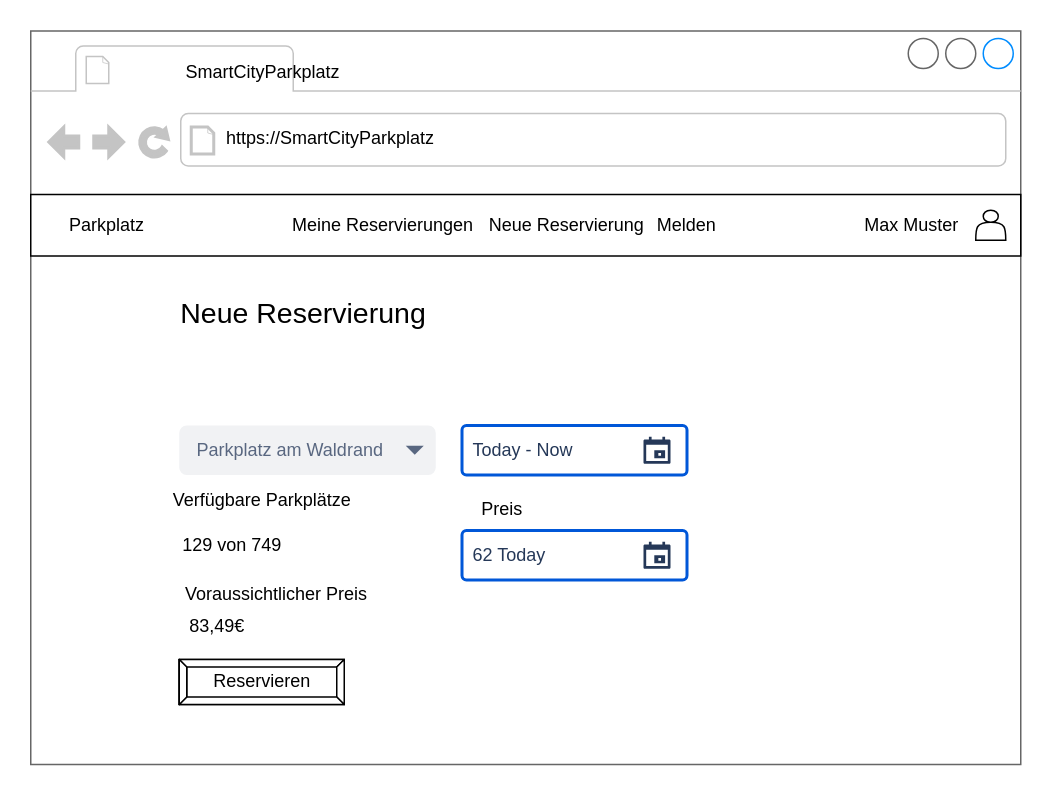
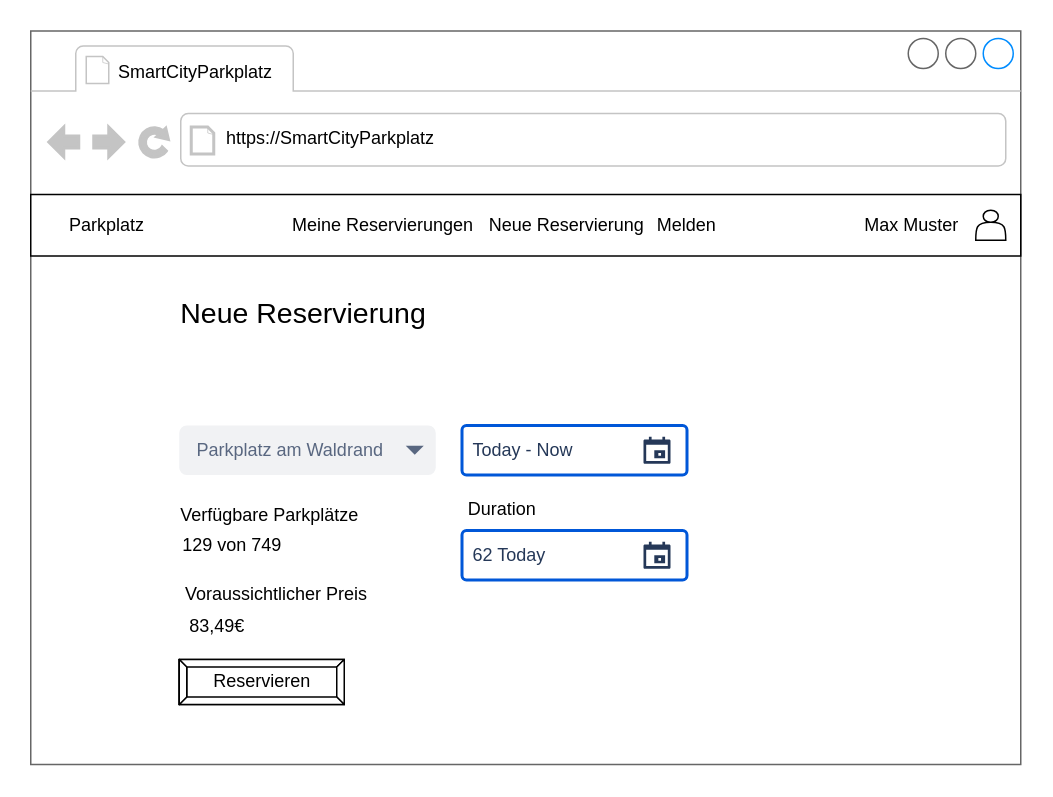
(263, 73) -> (196, 73)
(263, 500) -> (270, 515)
(503, 509) -> (503, 509)
